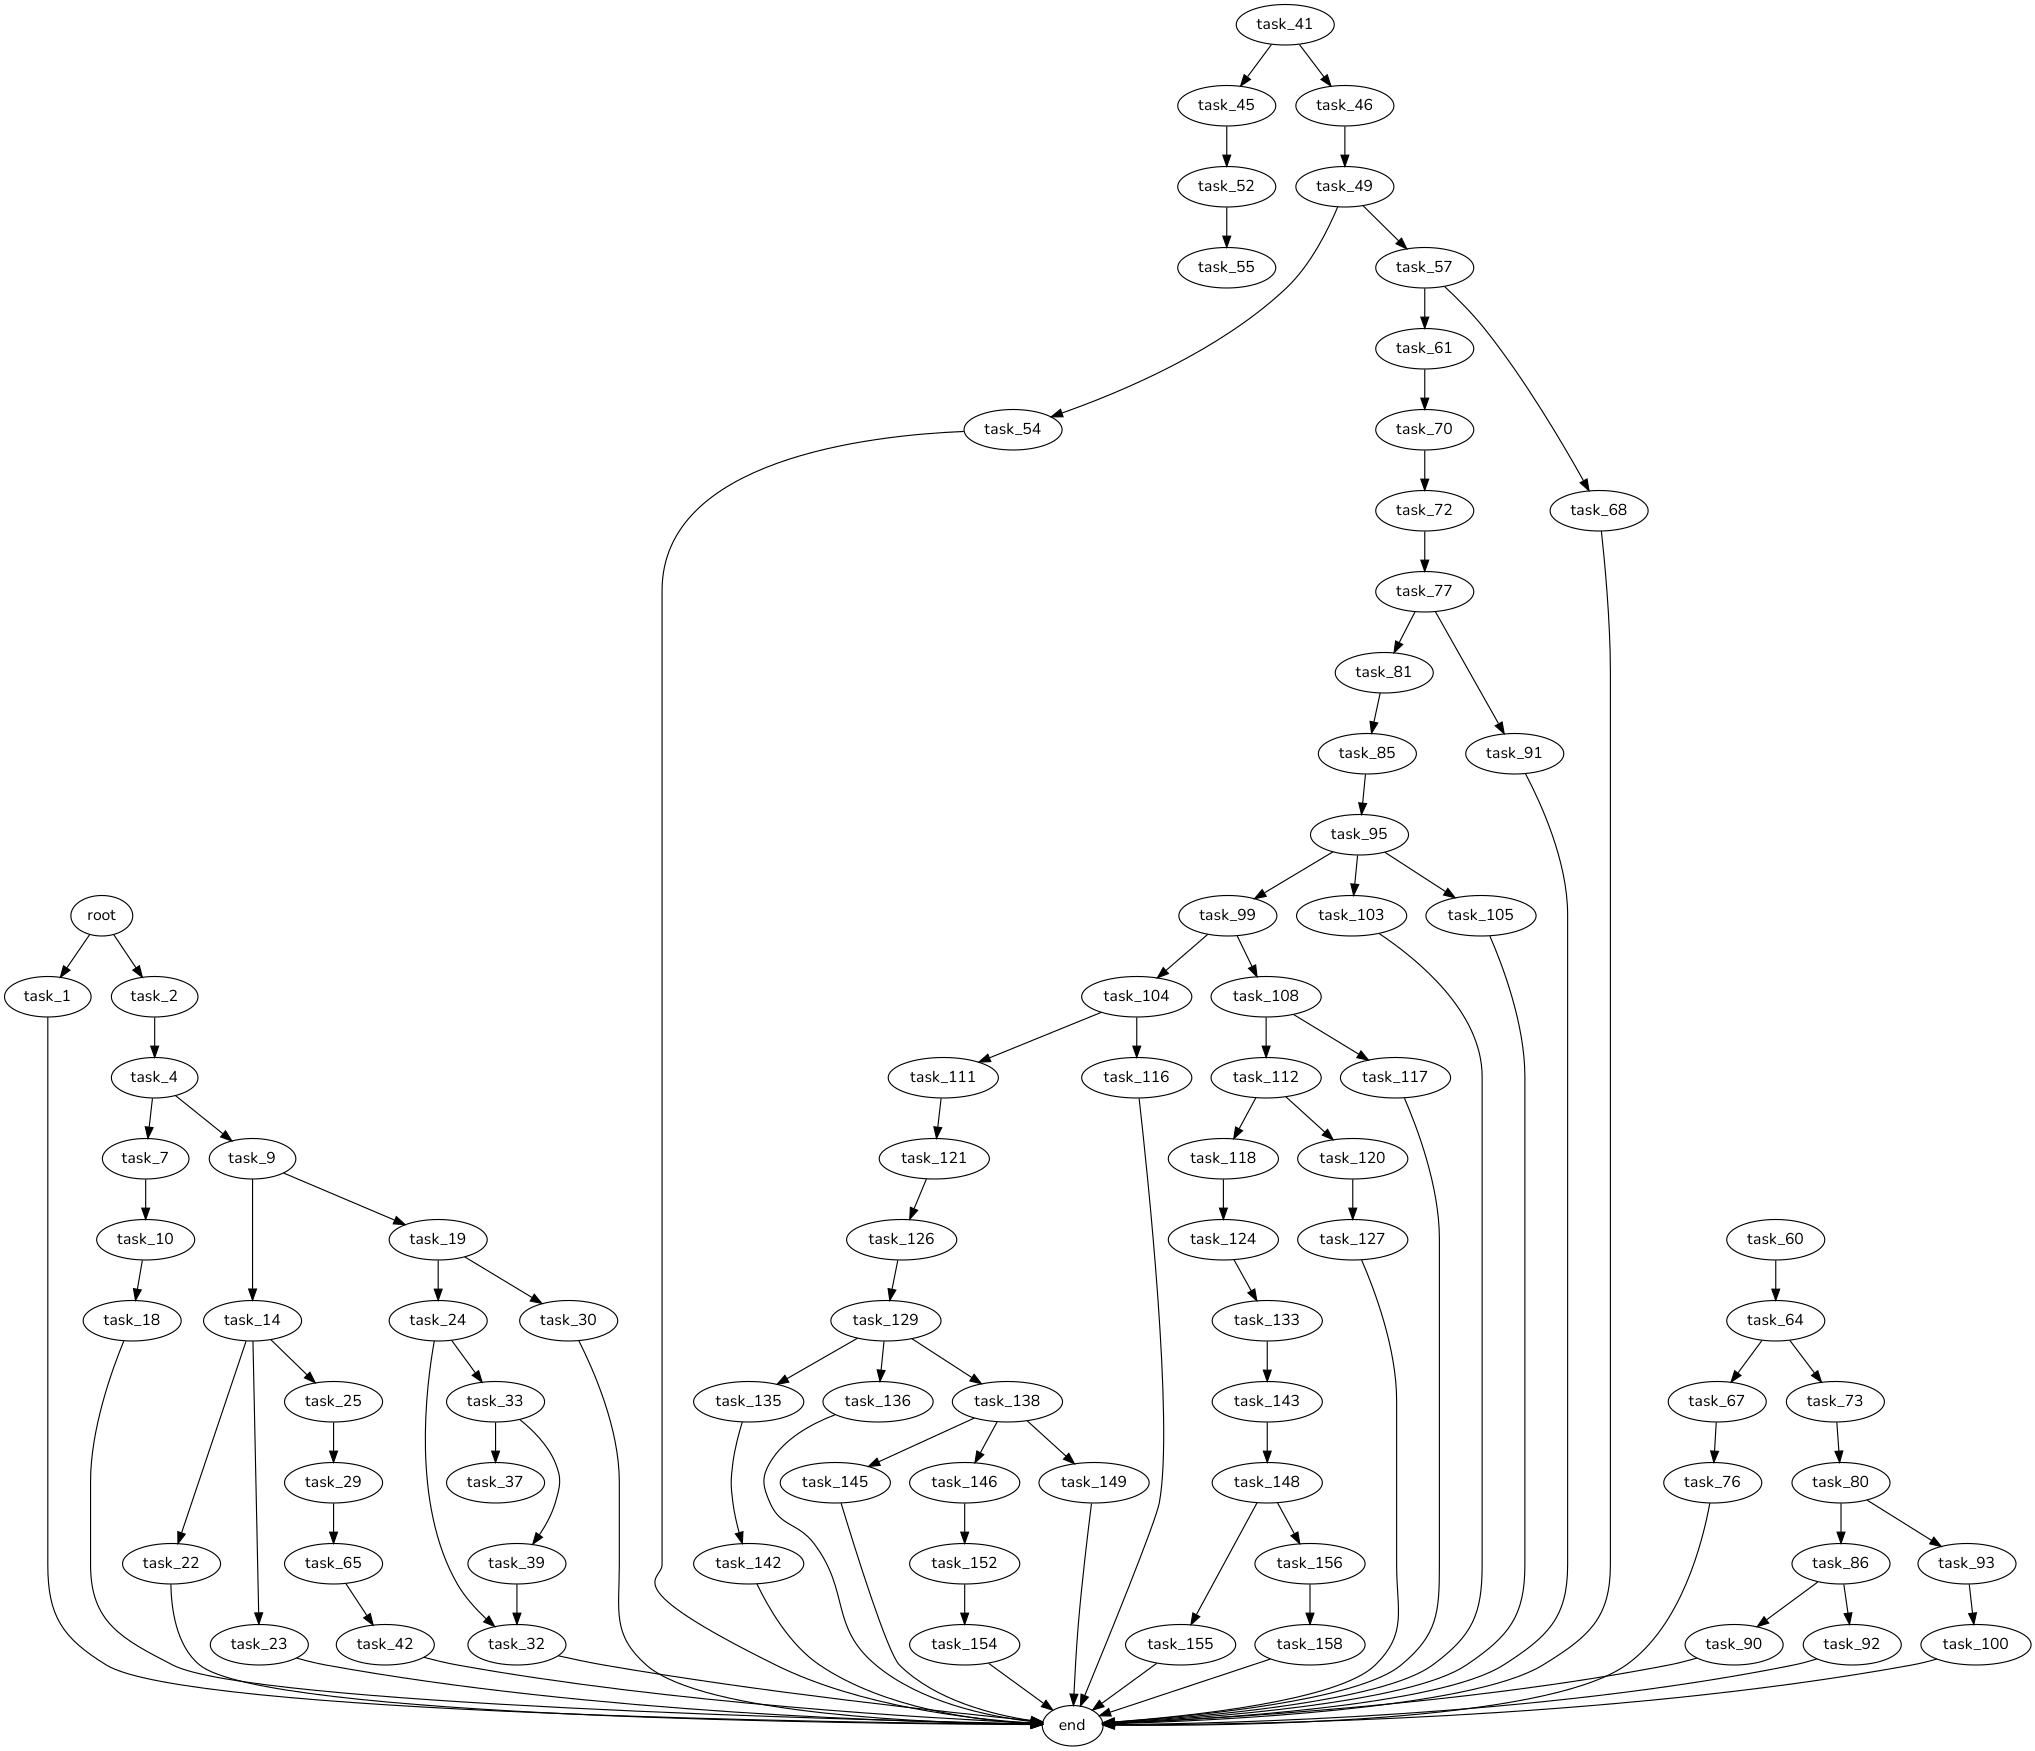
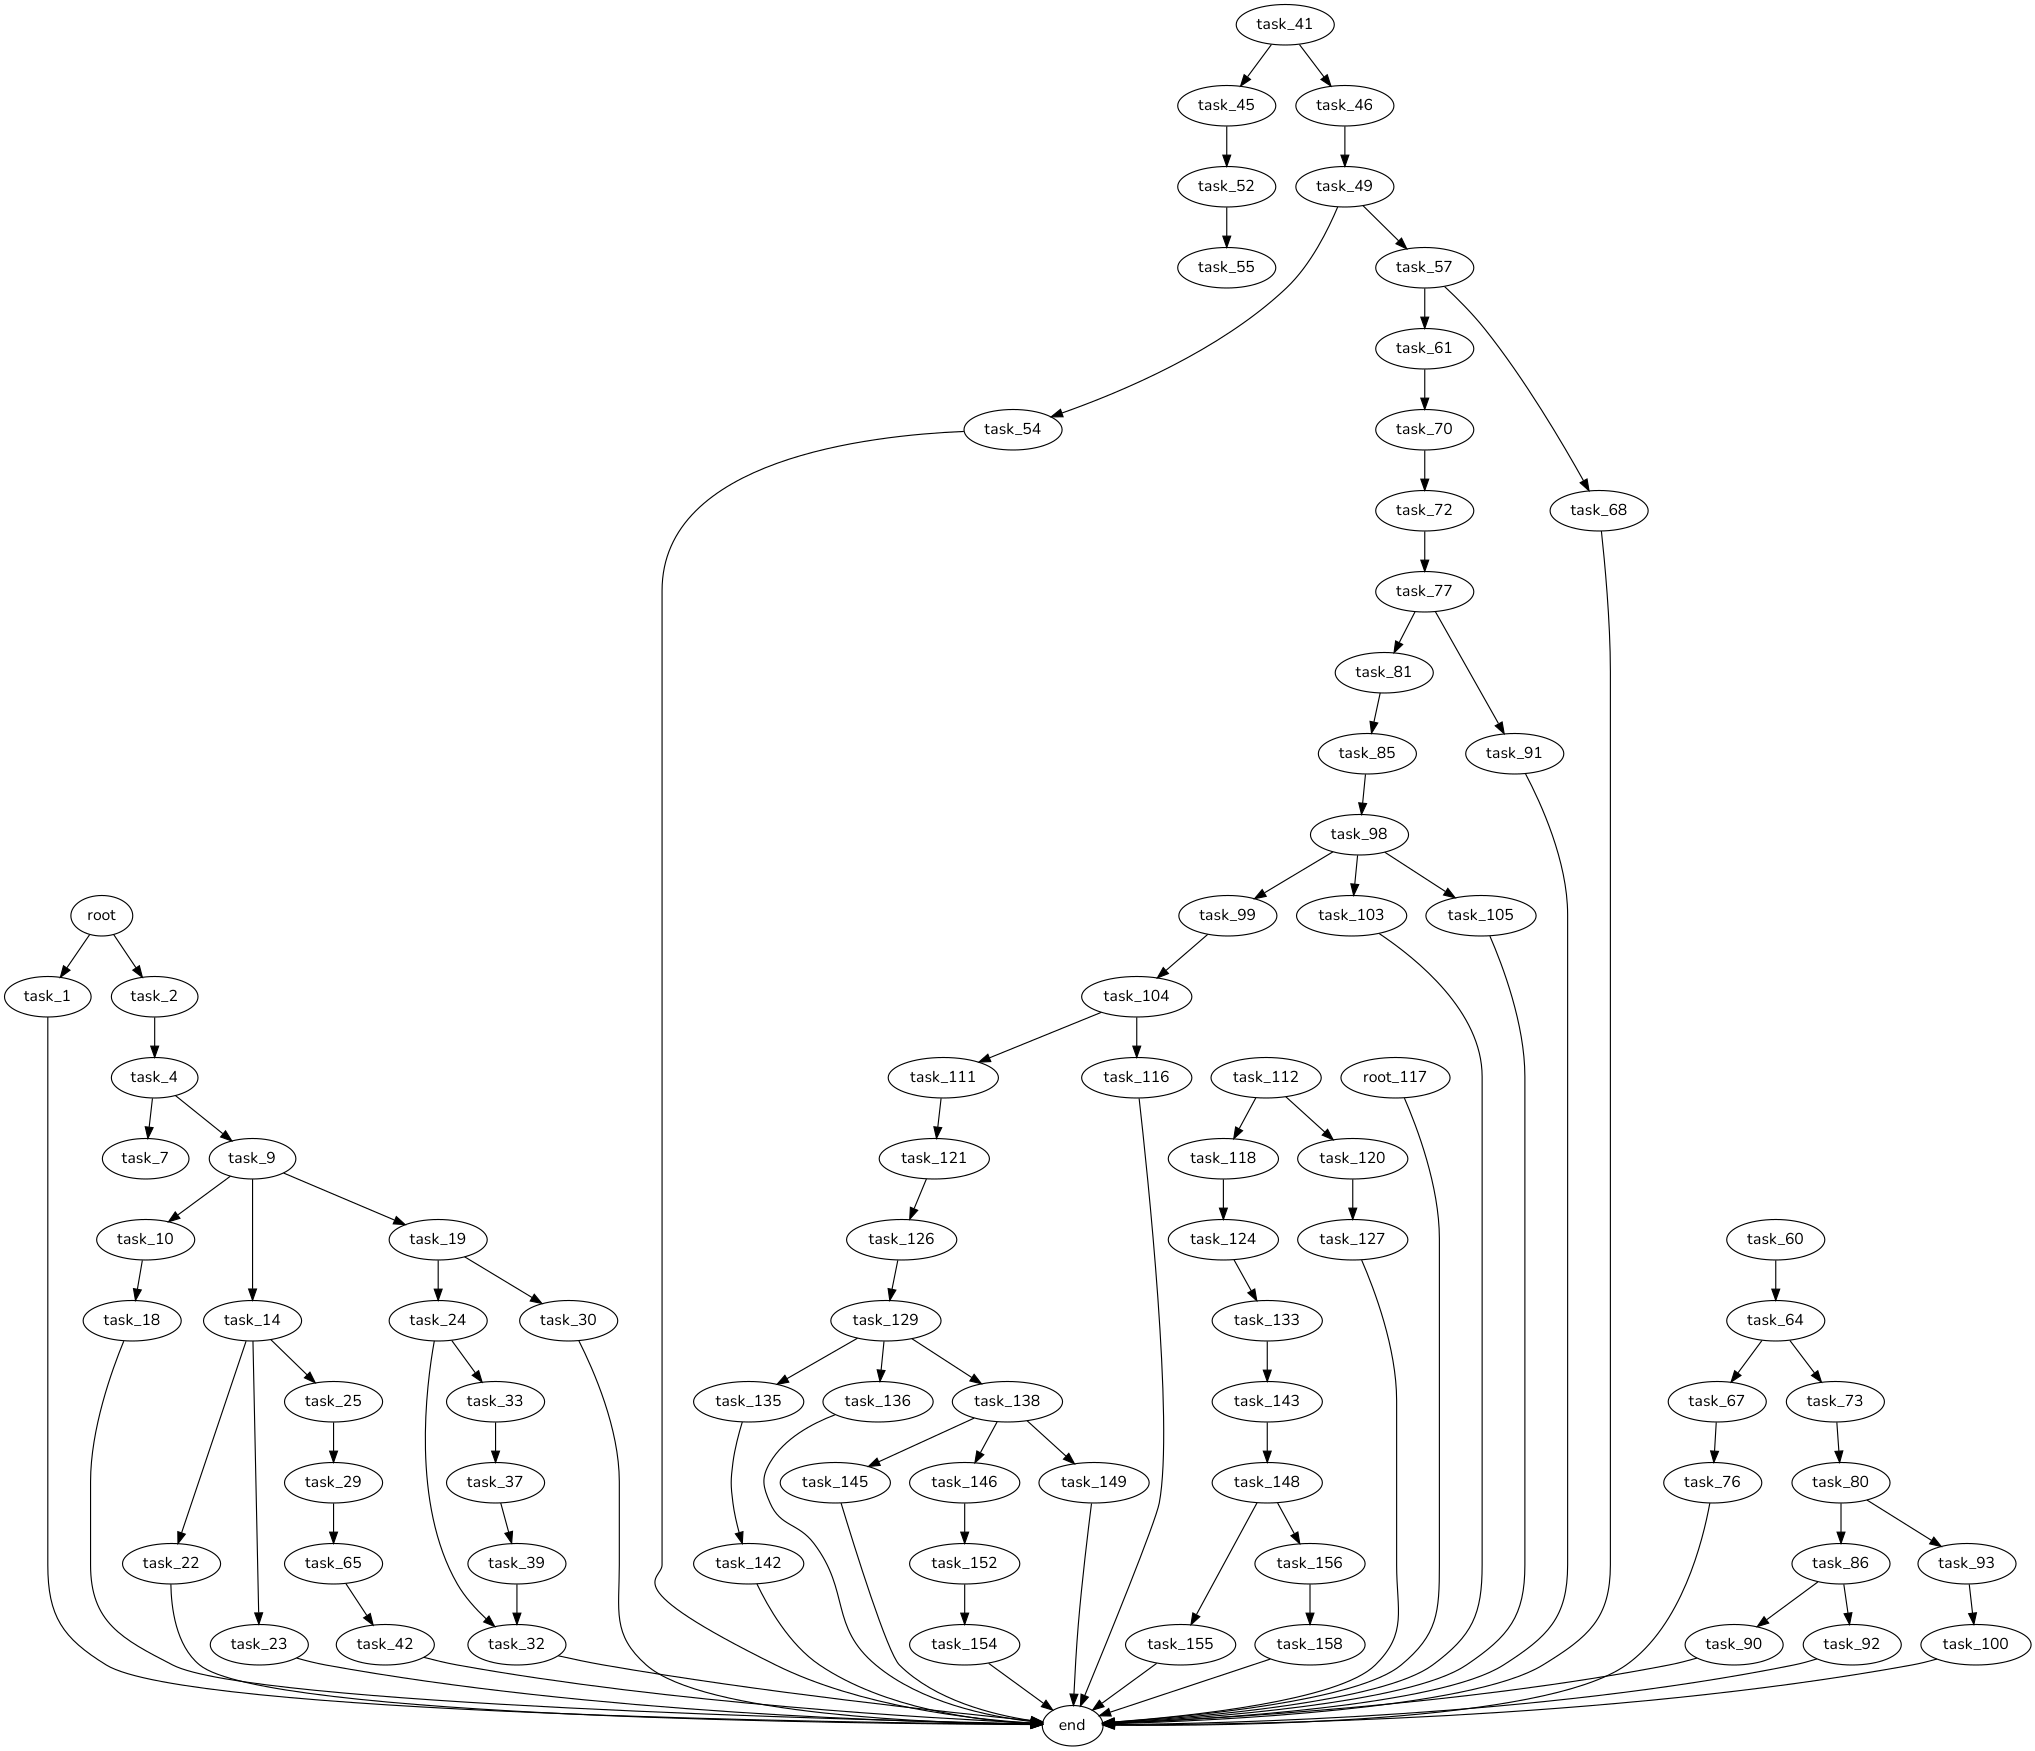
(1360, 835) -> (1360, 835)
(1266, 997) -> none
(1396, 1078) -> (1396, 1078)
(146, 1194) -> (204, 1195)
(559, 1472) -> (505, 1518)
